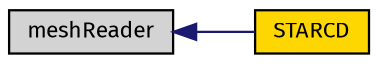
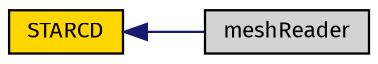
(226, 32) -> (176, 32)
